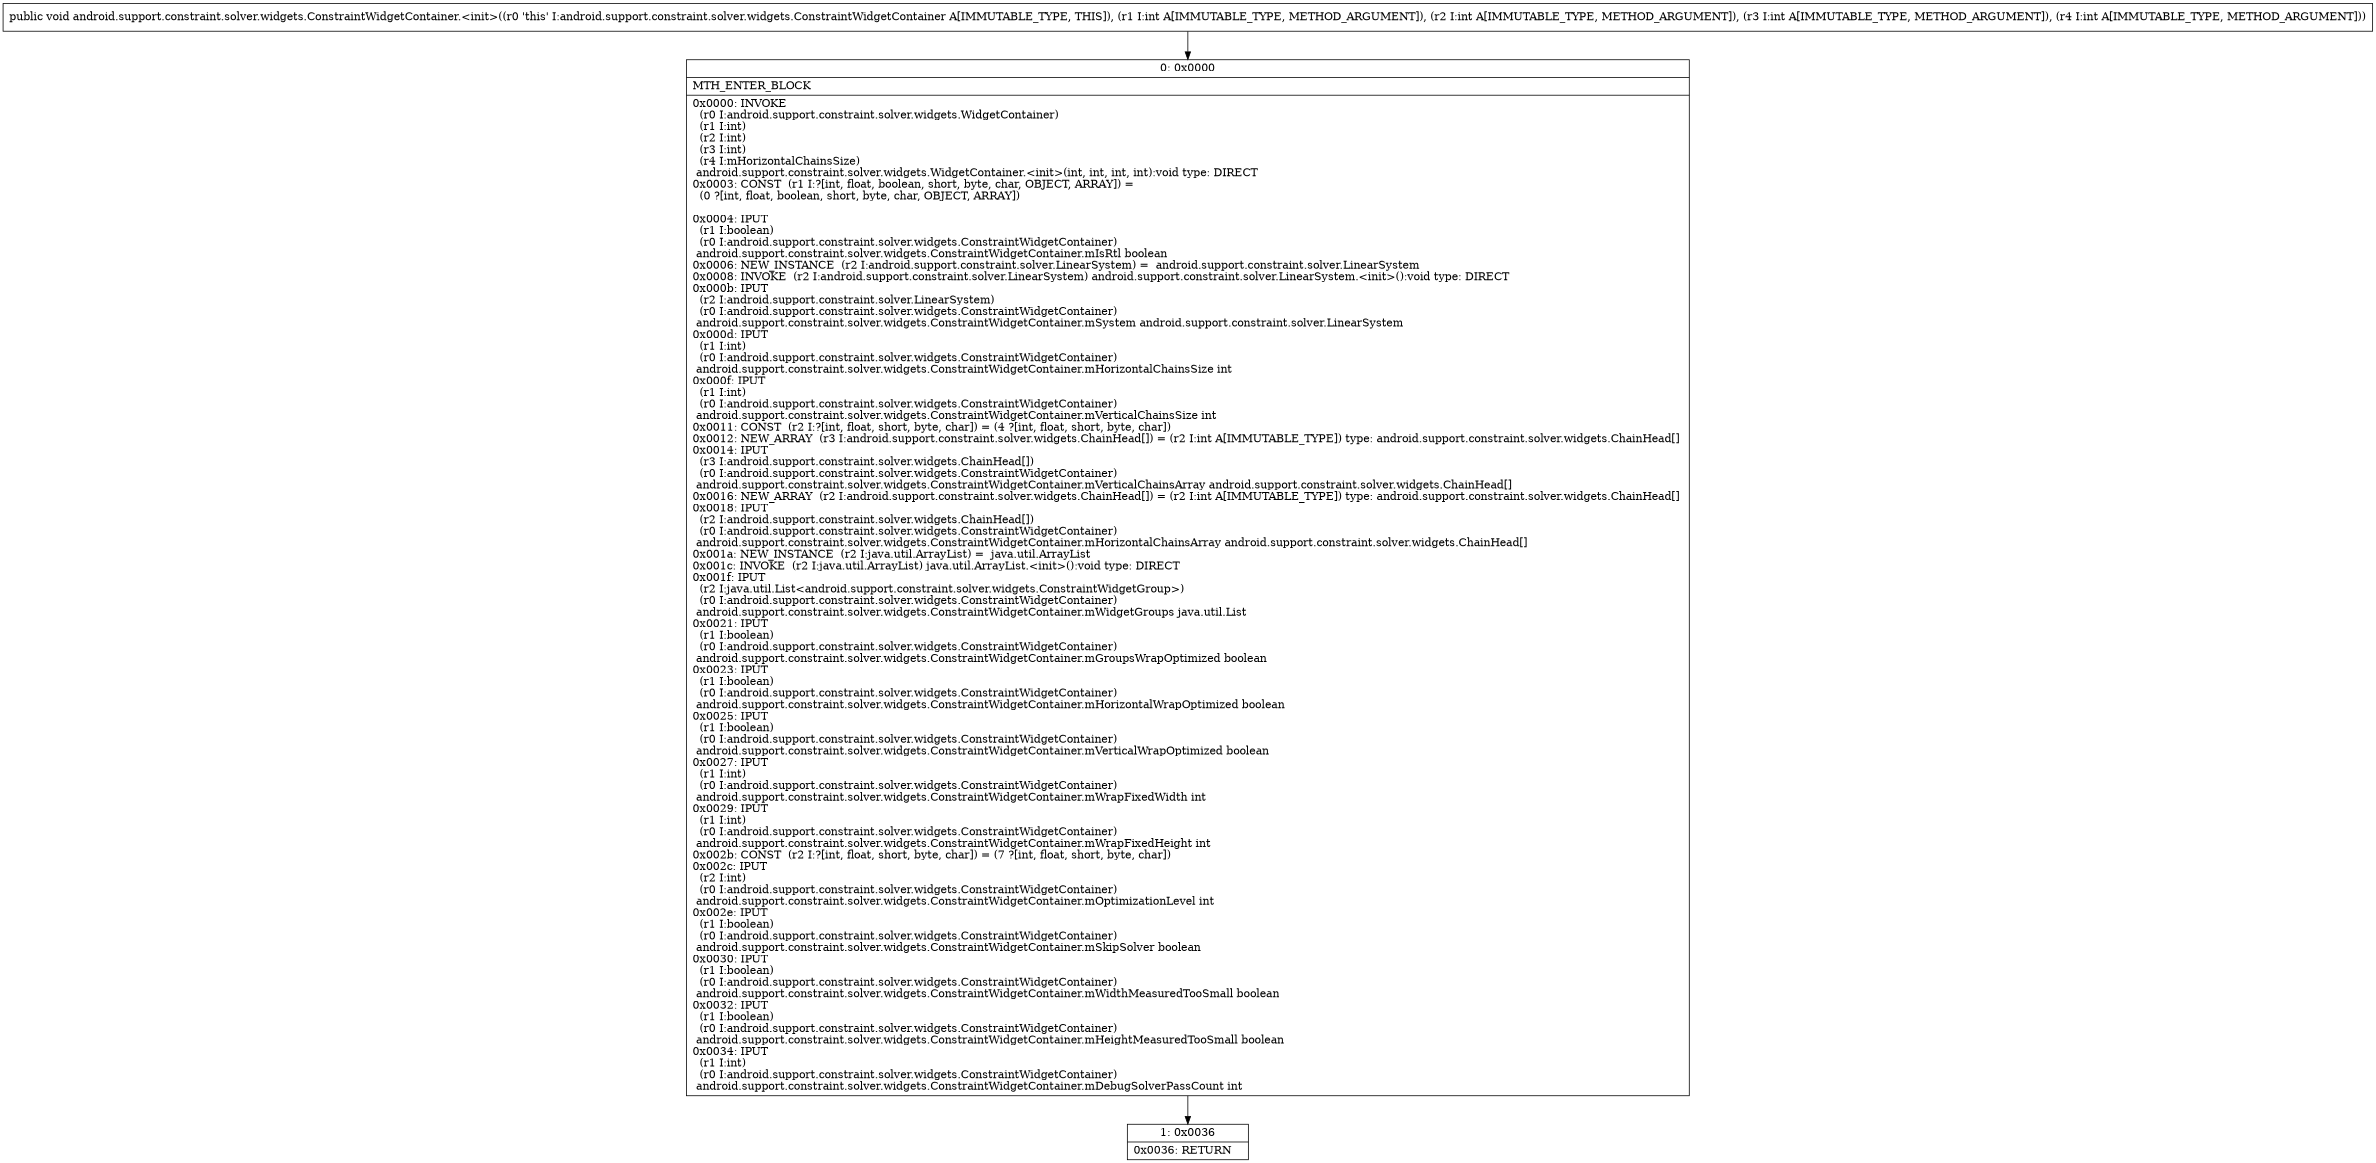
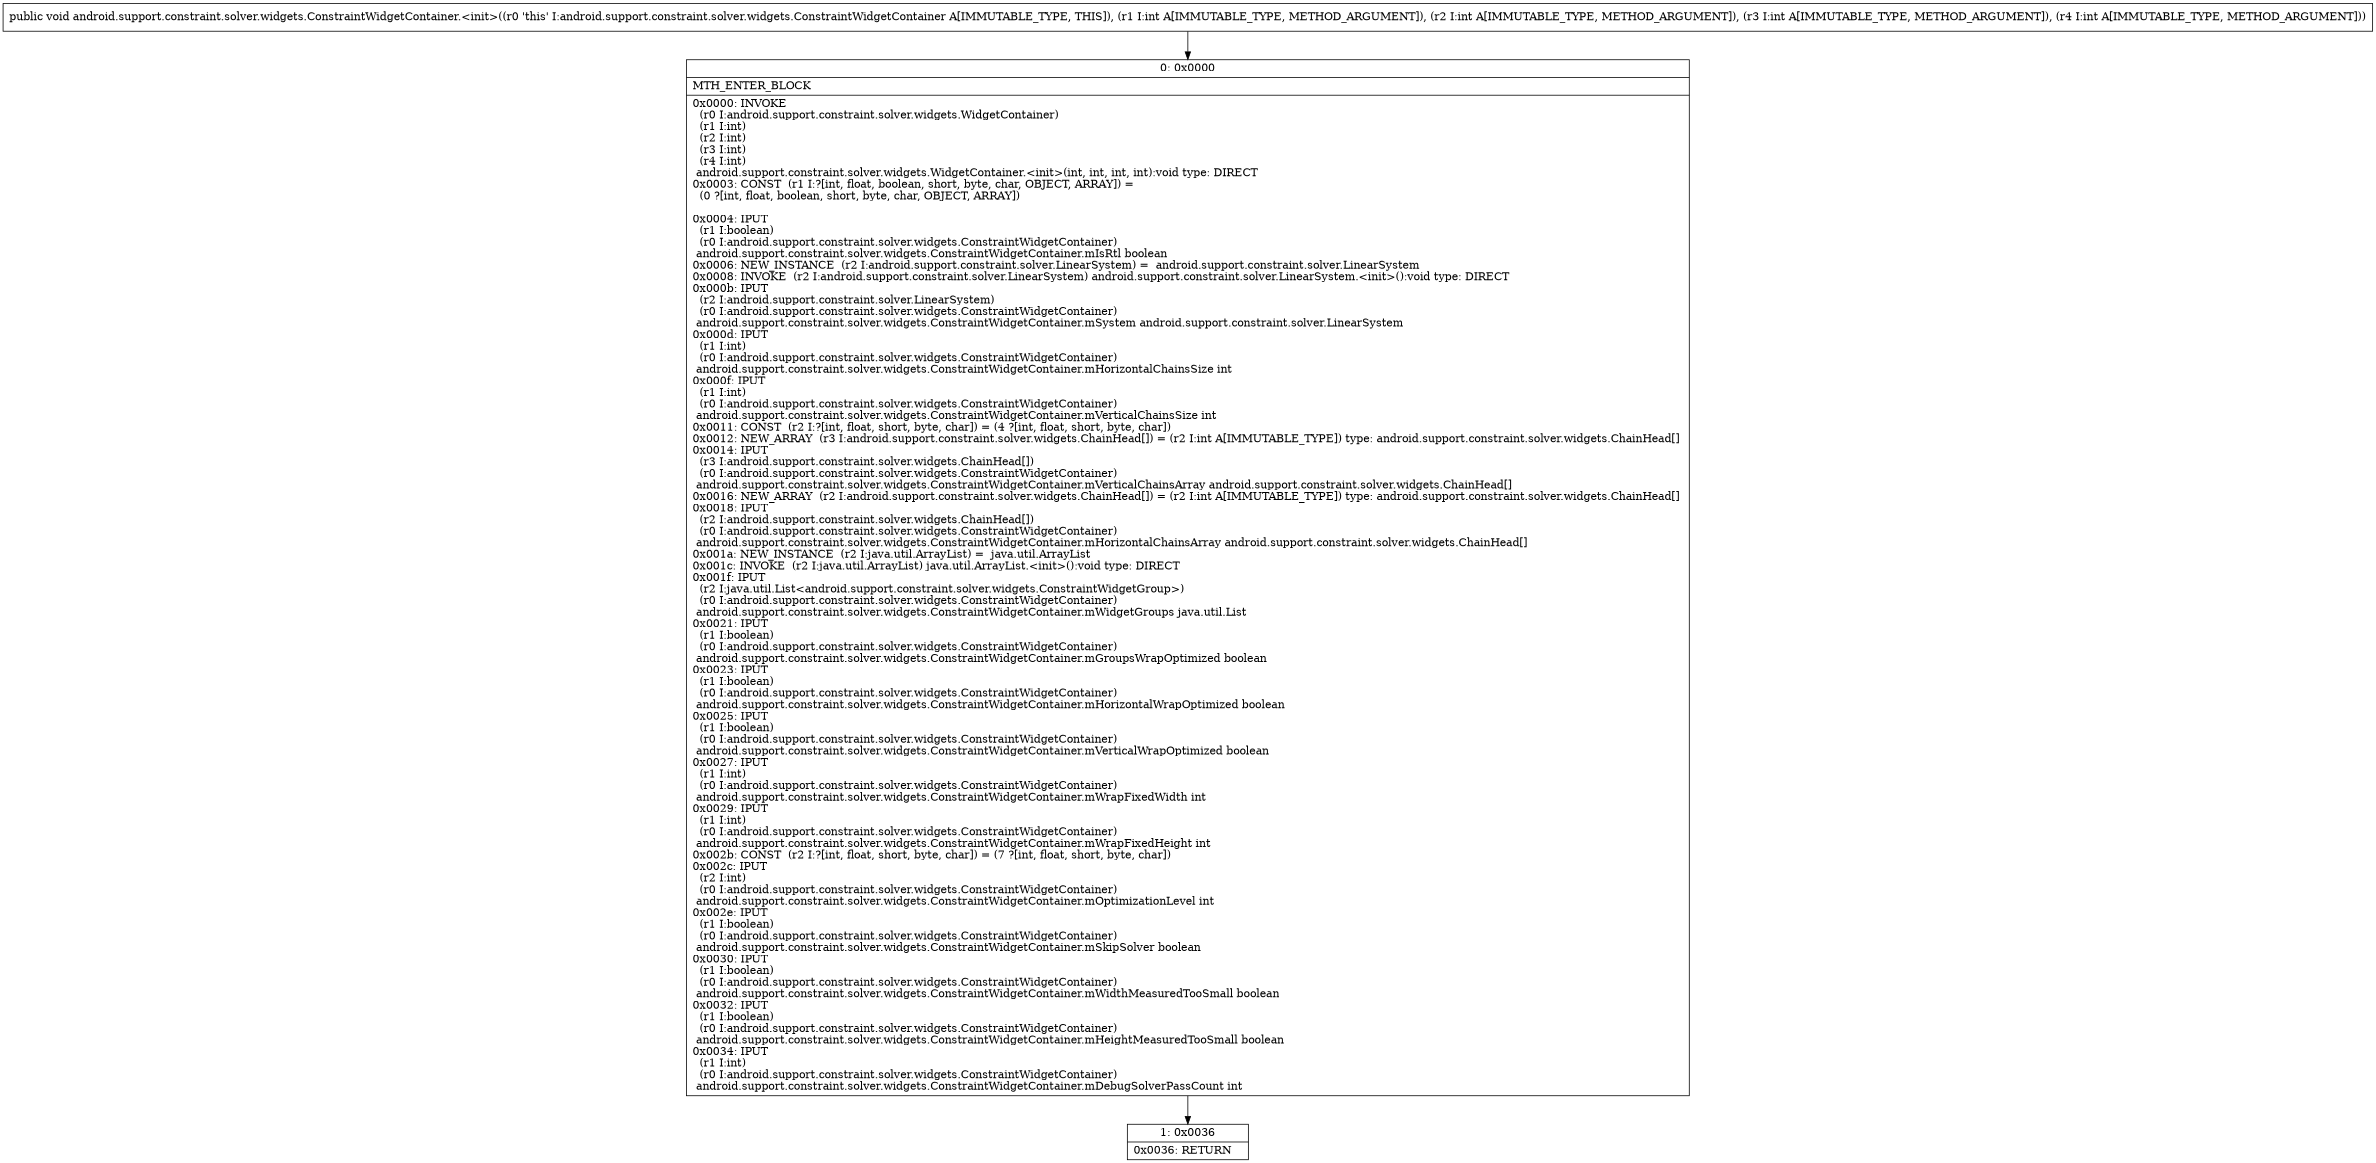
(776, 161) -> (720, 161)
